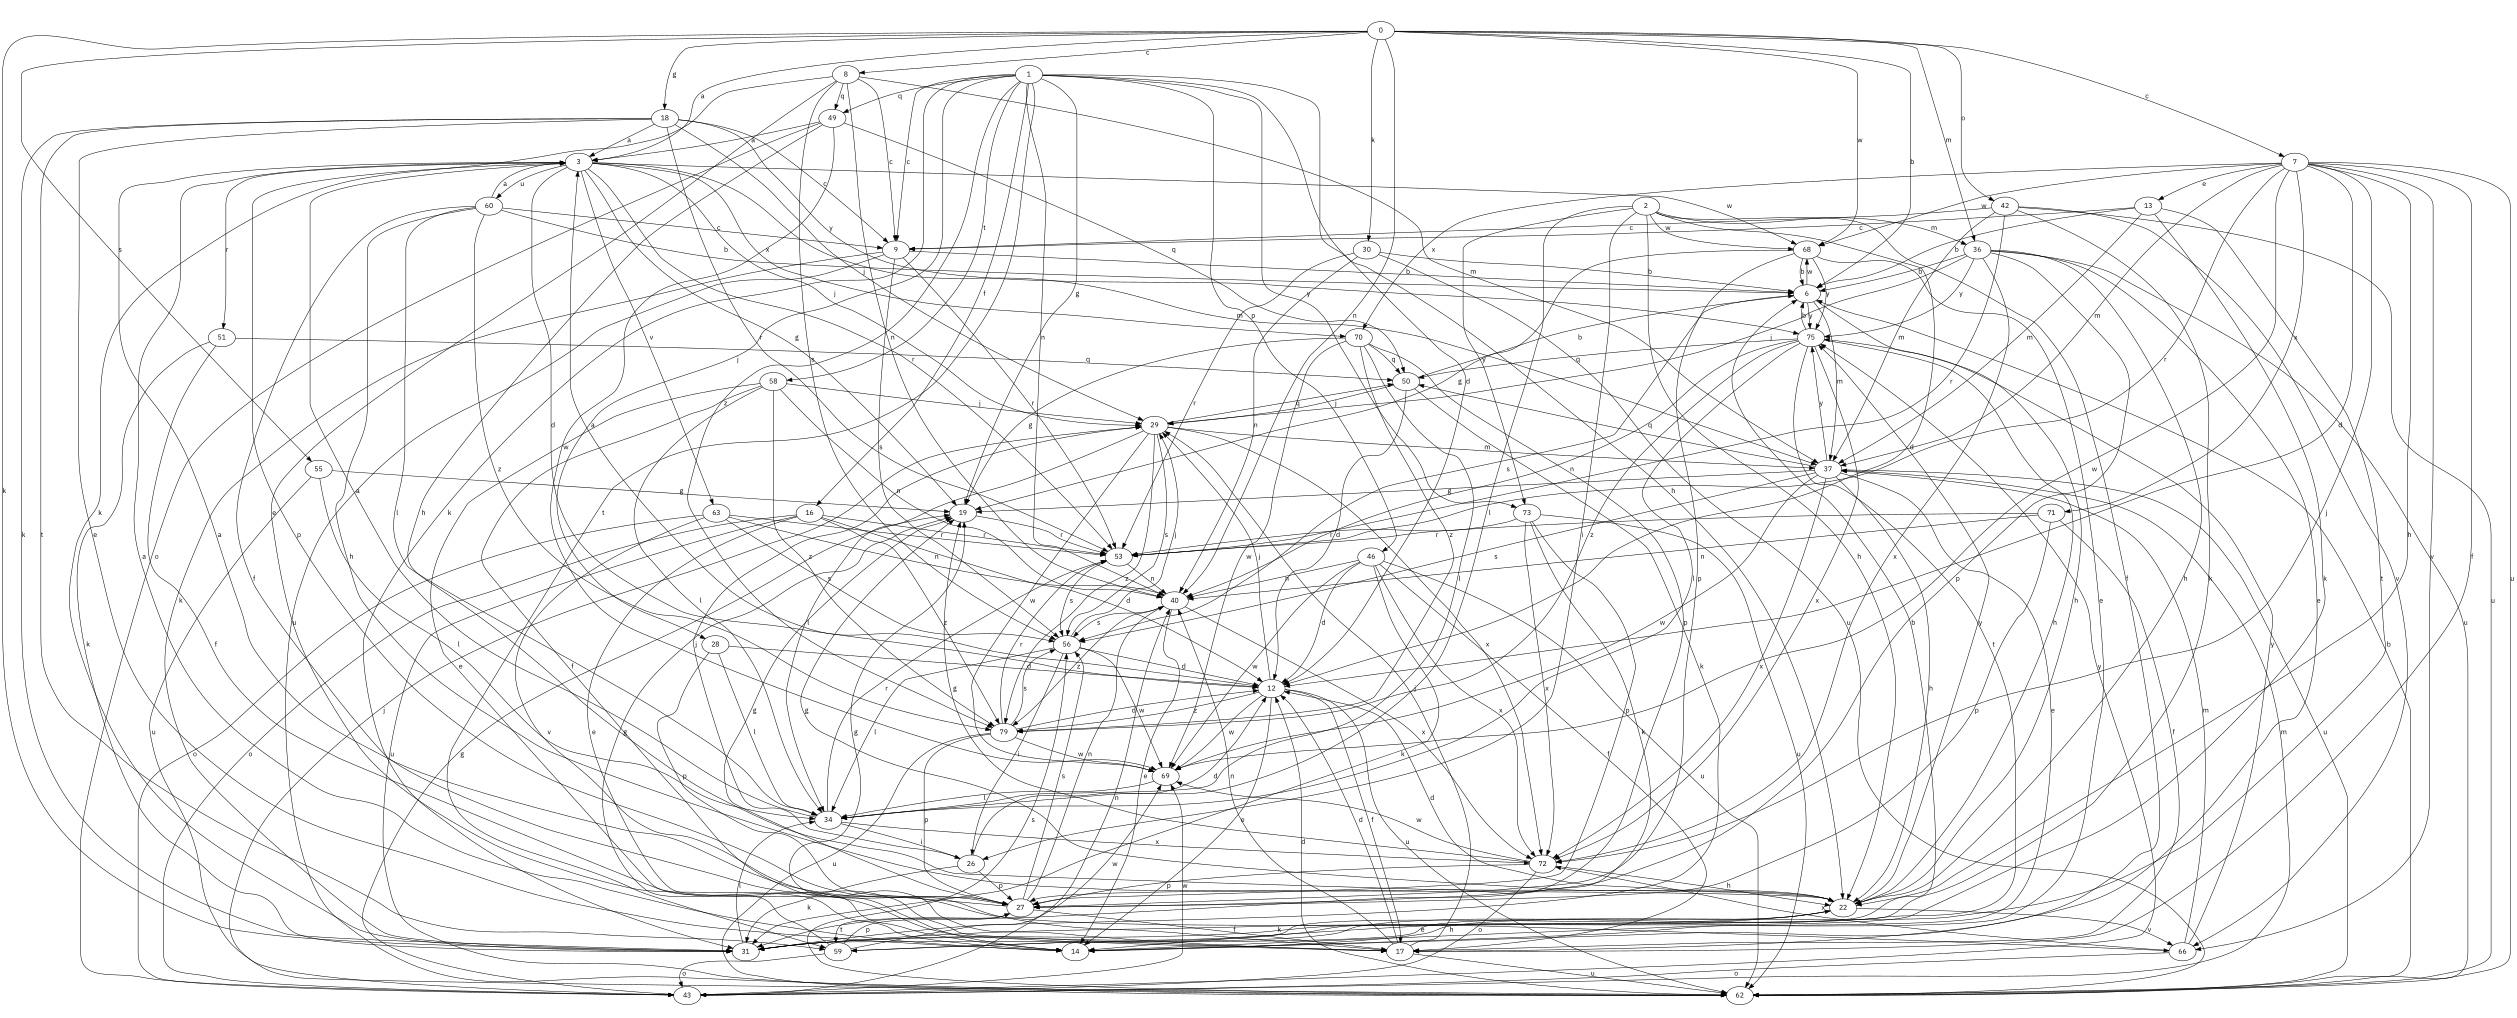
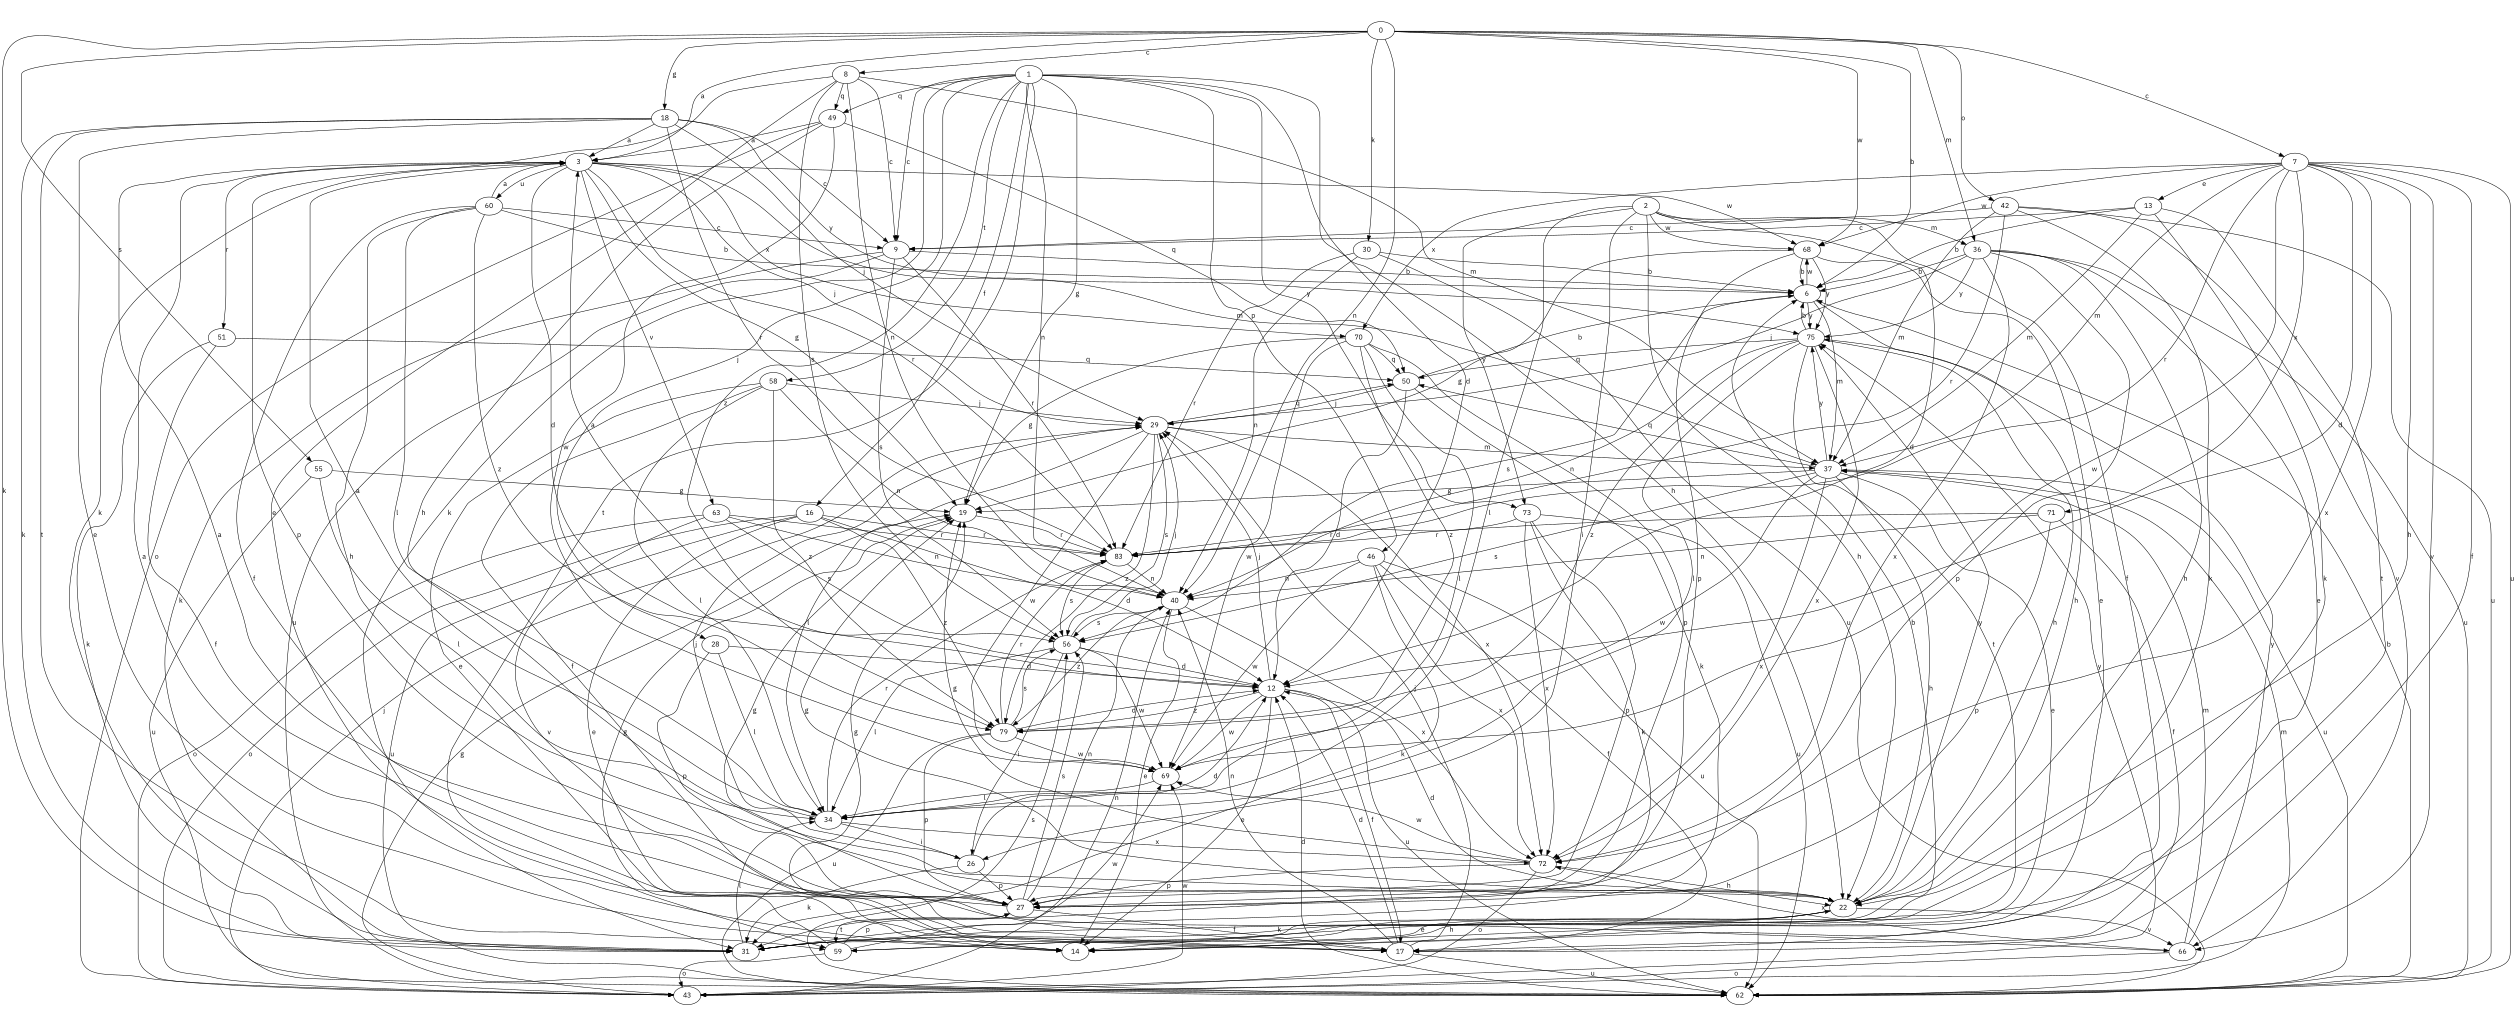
(2326, 513) -> (2326, 513)
(1119, 557) -> (1119, 557)
(1321, 620) -> none
